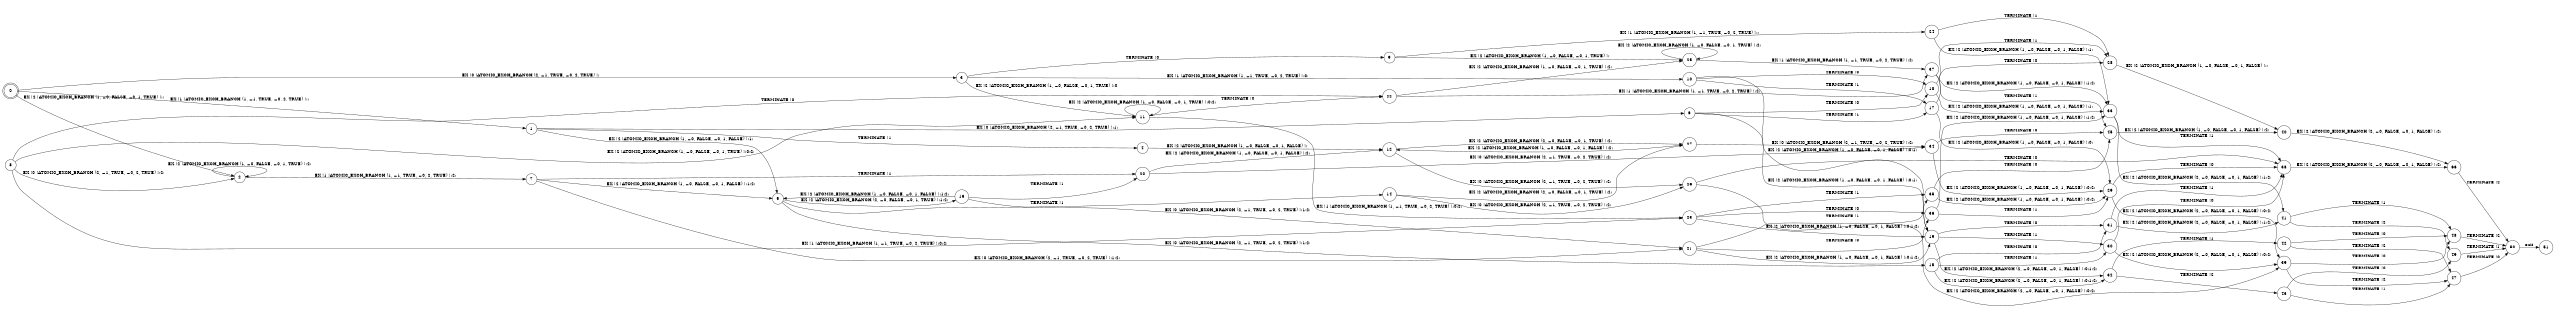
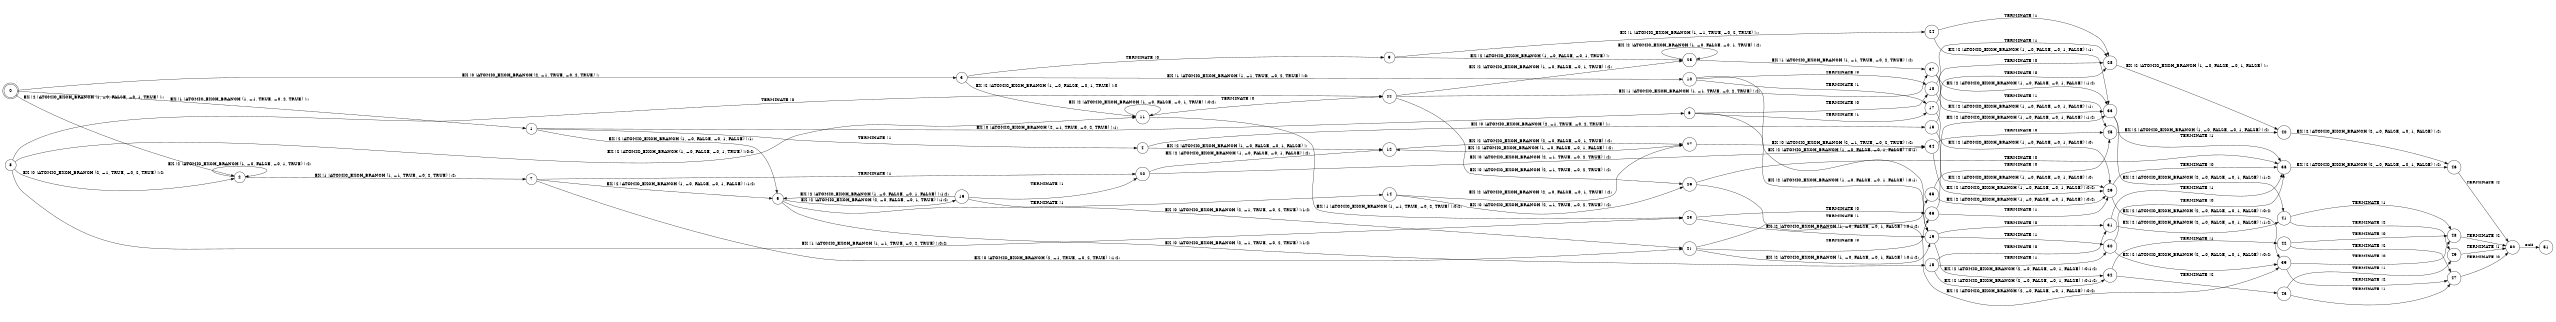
none -> (1932, 127)
(2454, 167) -> (2454, 167)
(1534, 189) -> (1517, 177)
(1809, 201) -> none
(2369, 268) -> (2369, 268)
